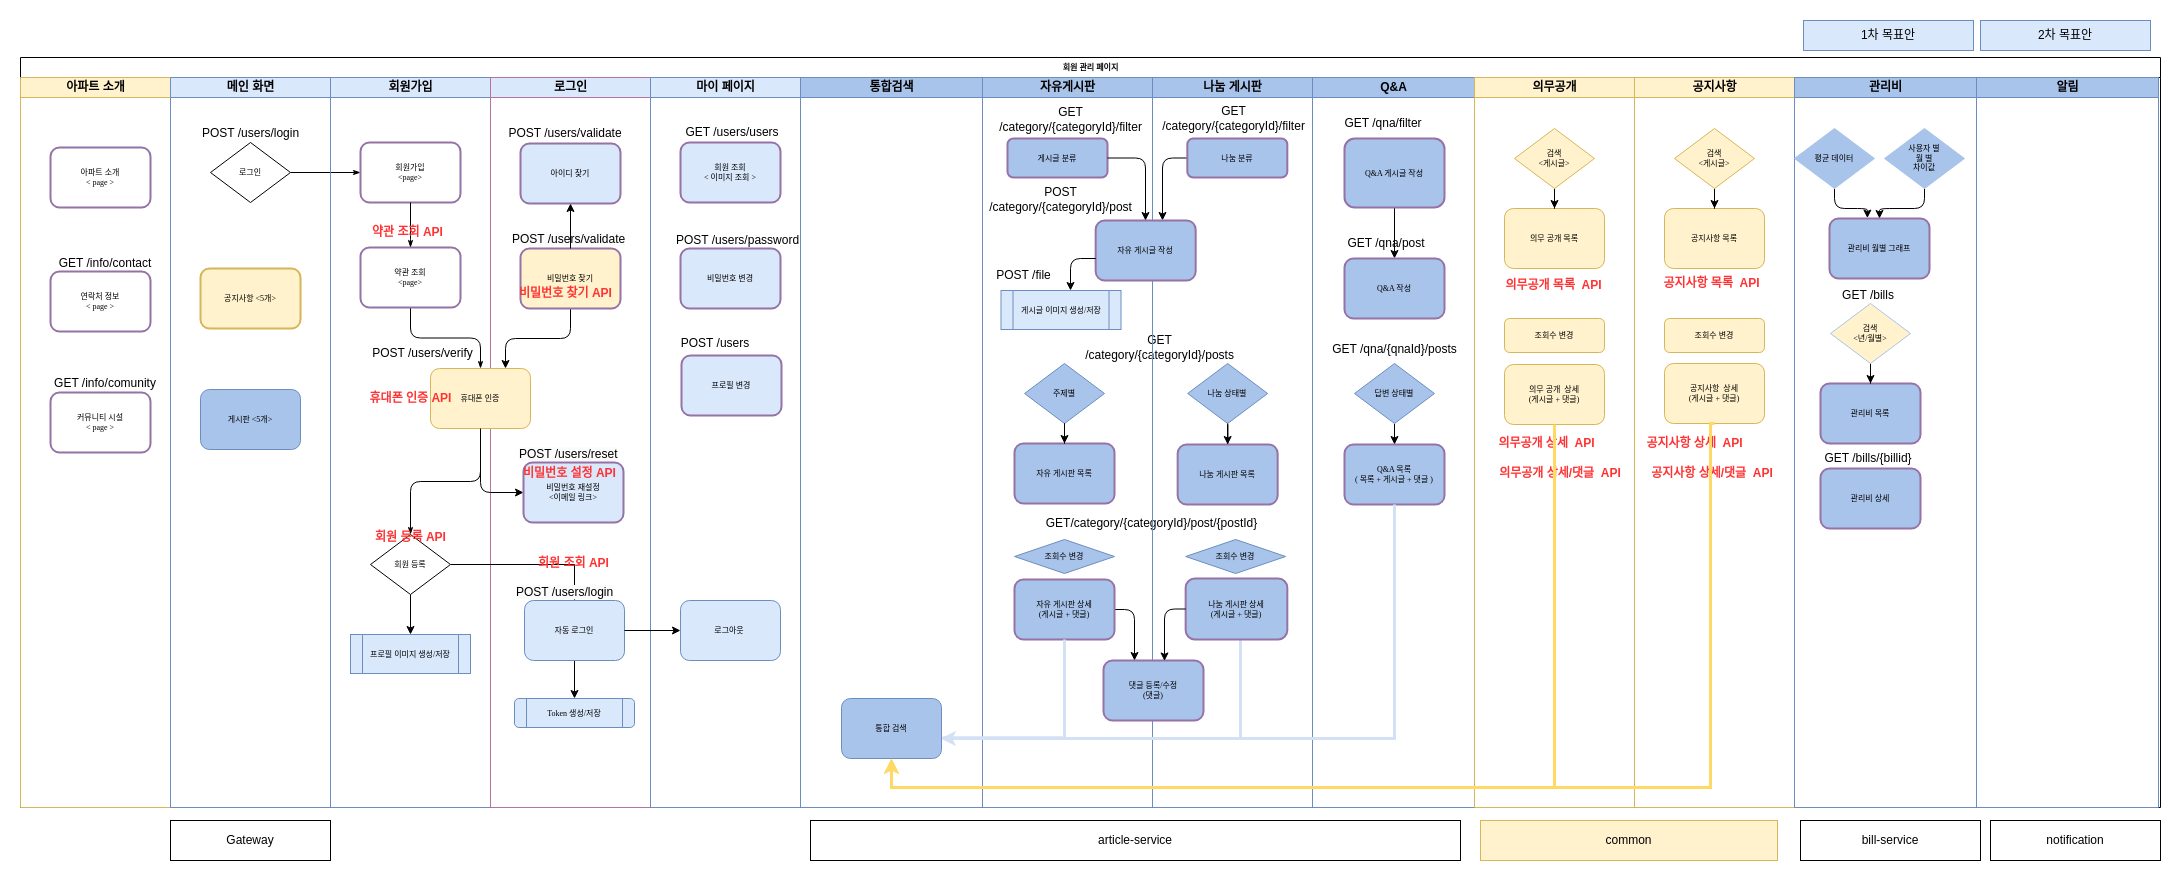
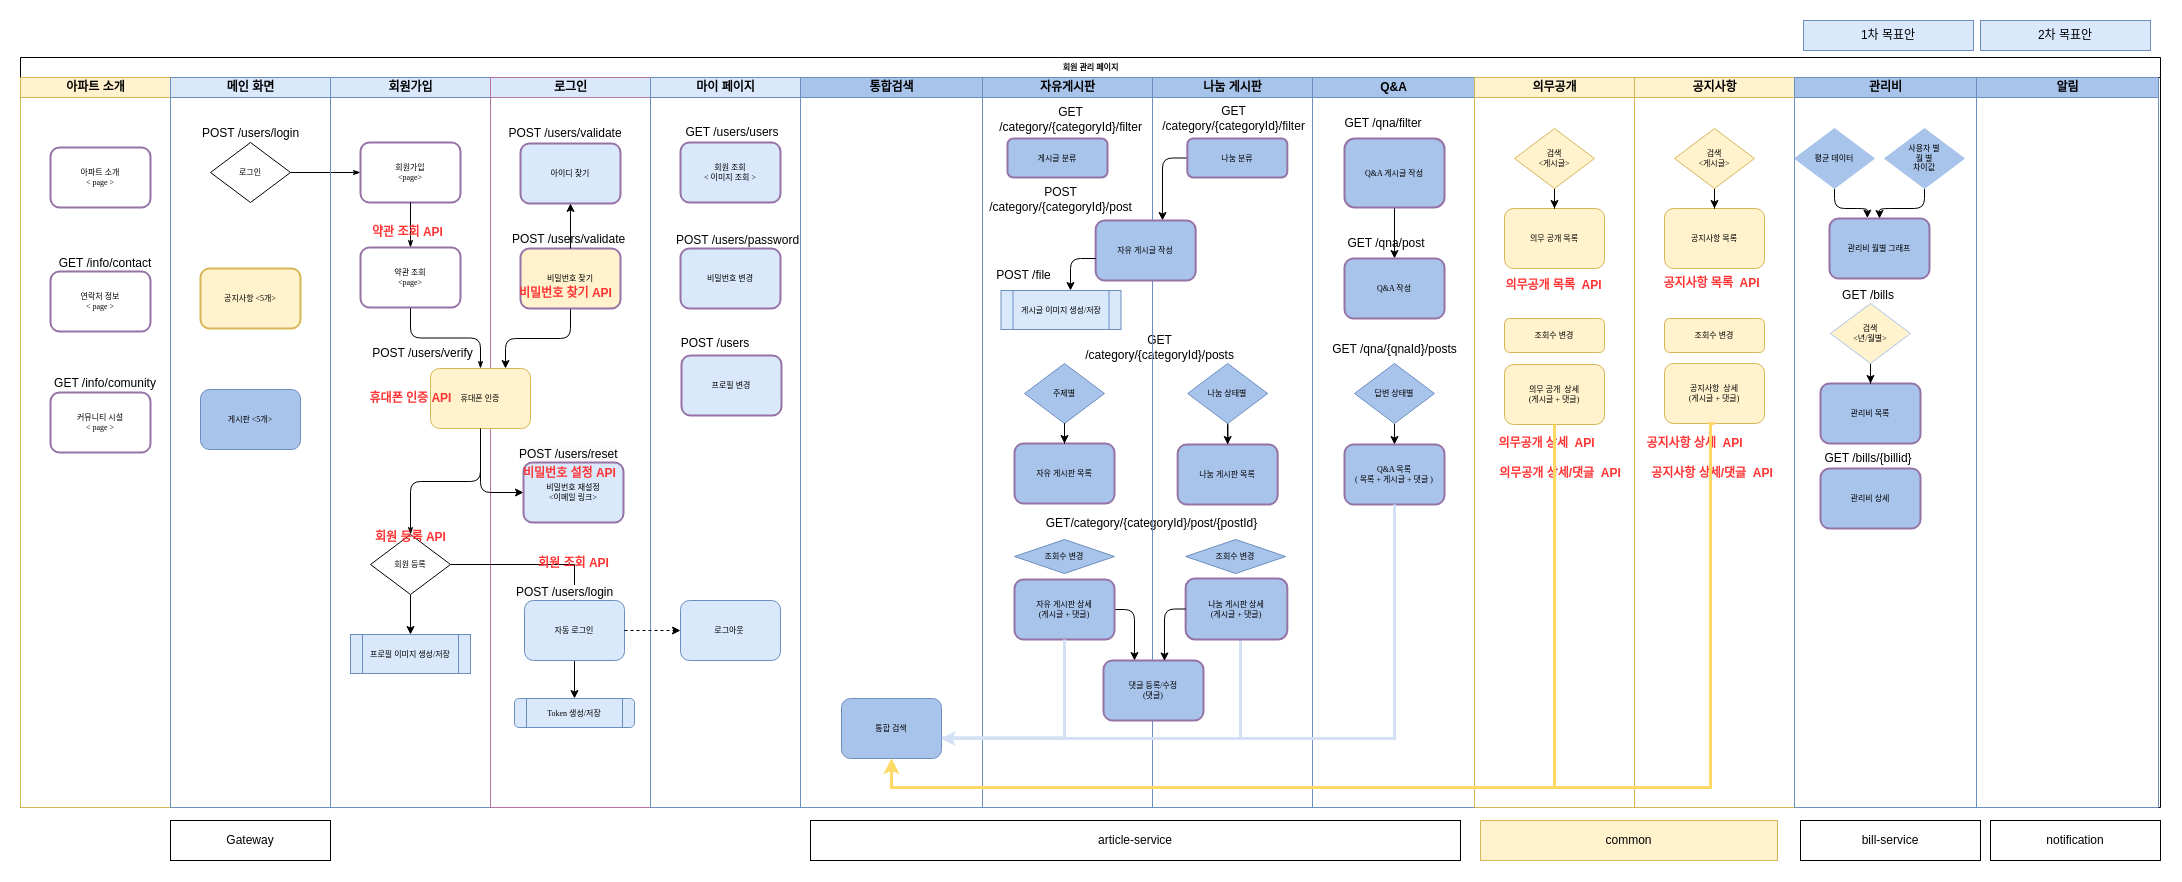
(1146, 172) -> none
(648, 631) -> (648, 631)
